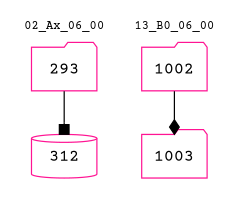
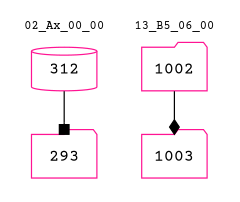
(65, 26) -> (65, 26)
(175, 26) -> (175, 26)
(64, 107) -> (64, 107)
